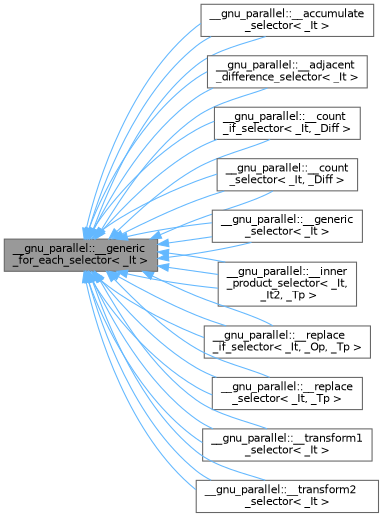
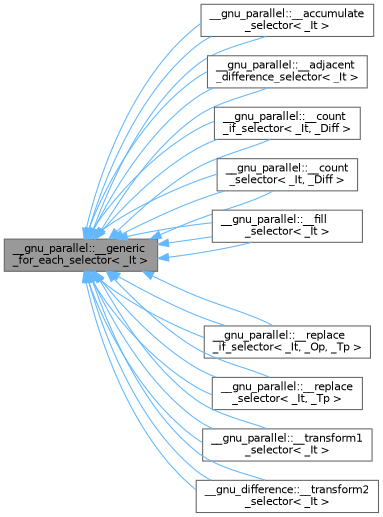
(287, 226) -> (287, 226)
(287, 284) -> none
(287, 496) -> (287, 496)
